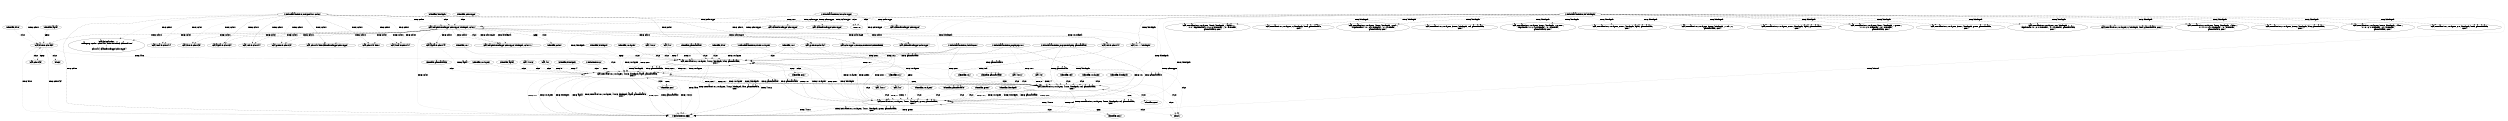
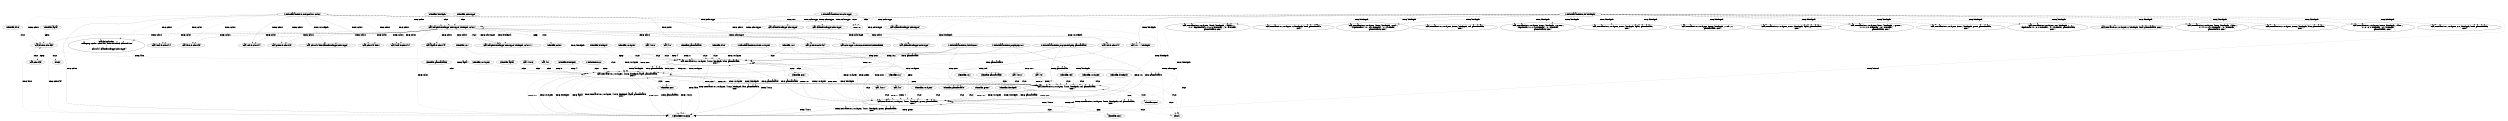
(321, 27) -> (321, 27)
(222, 45) -> none
(681, 116) -> (681, 116)
